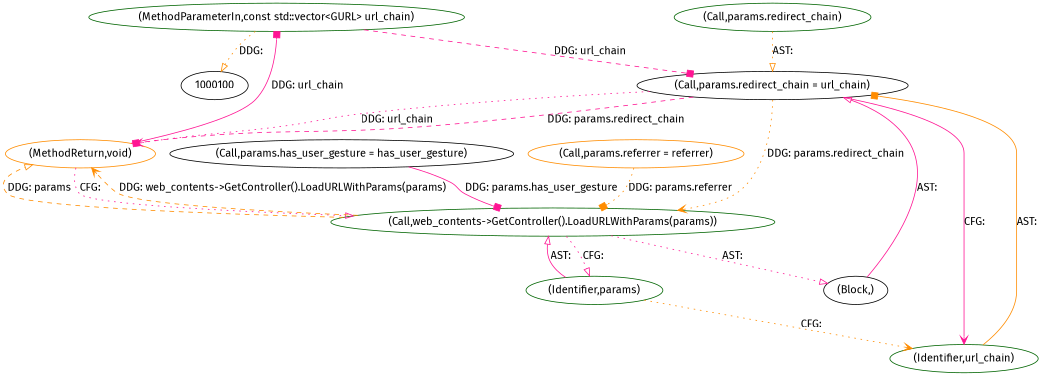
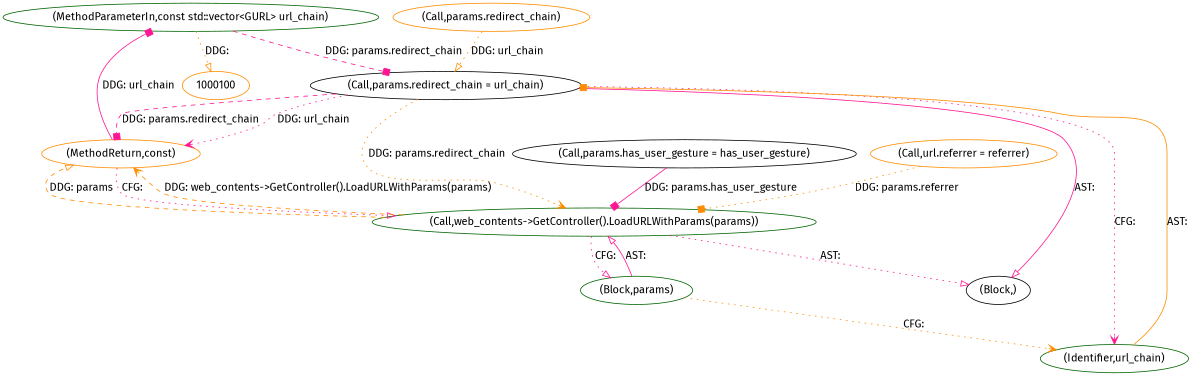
(773, 17) -> (491, 17)
(590, 51) -> (394, 51)
(784, 51) -> (507, 51)
(215, 86) -> (216, 86)
(80, 154) -> (121, 154)
(636, 154) -> (964, 154)
(964, 176) -> (1018, 113)
(917, 179) -> (901, 105)
(594, 290) -> (637, 290)
